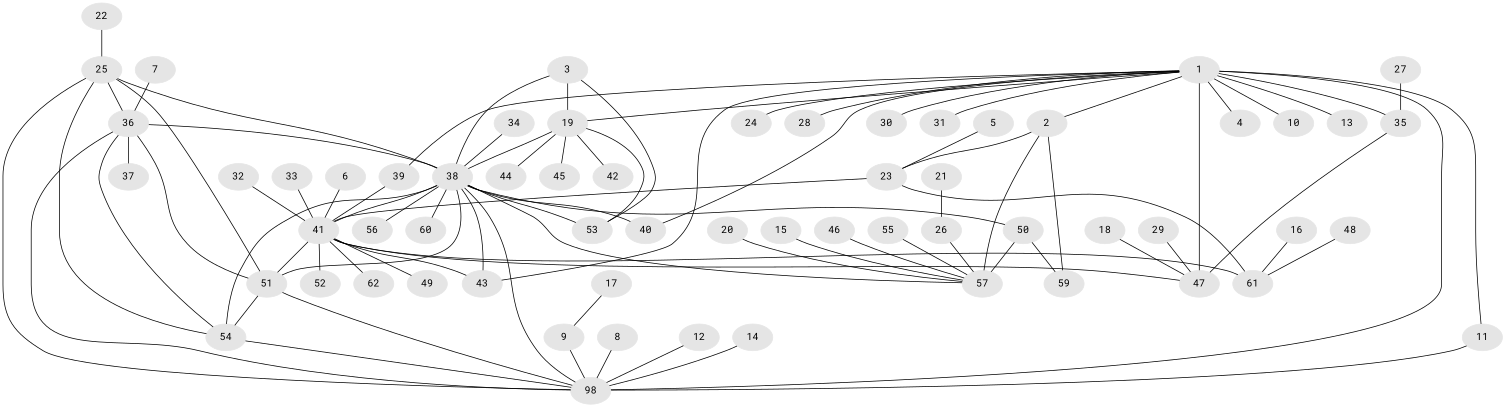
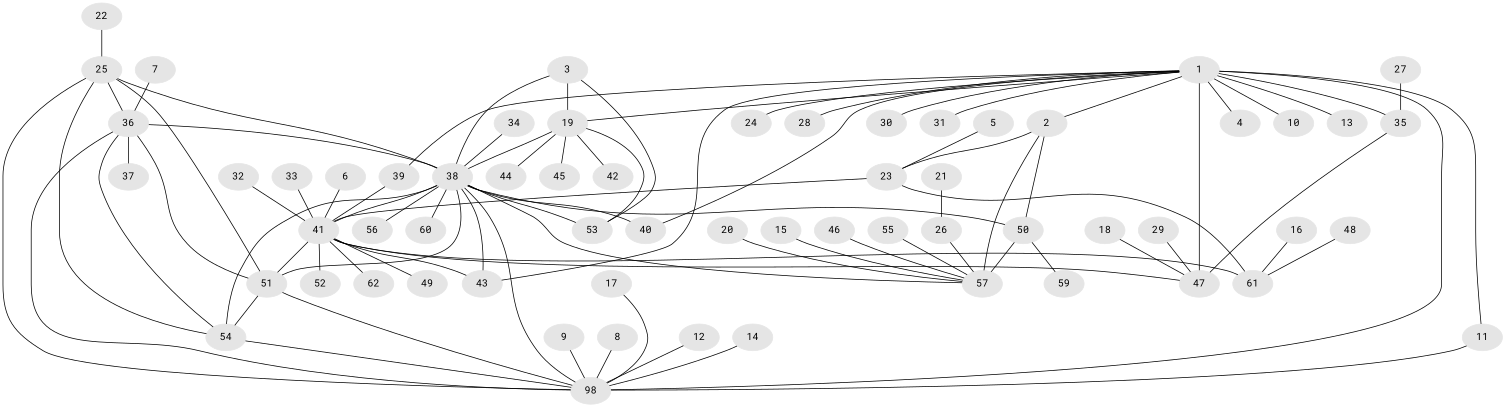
(1055, 204) -> (1035, 177)
(588, 311) -> (647, 344)
